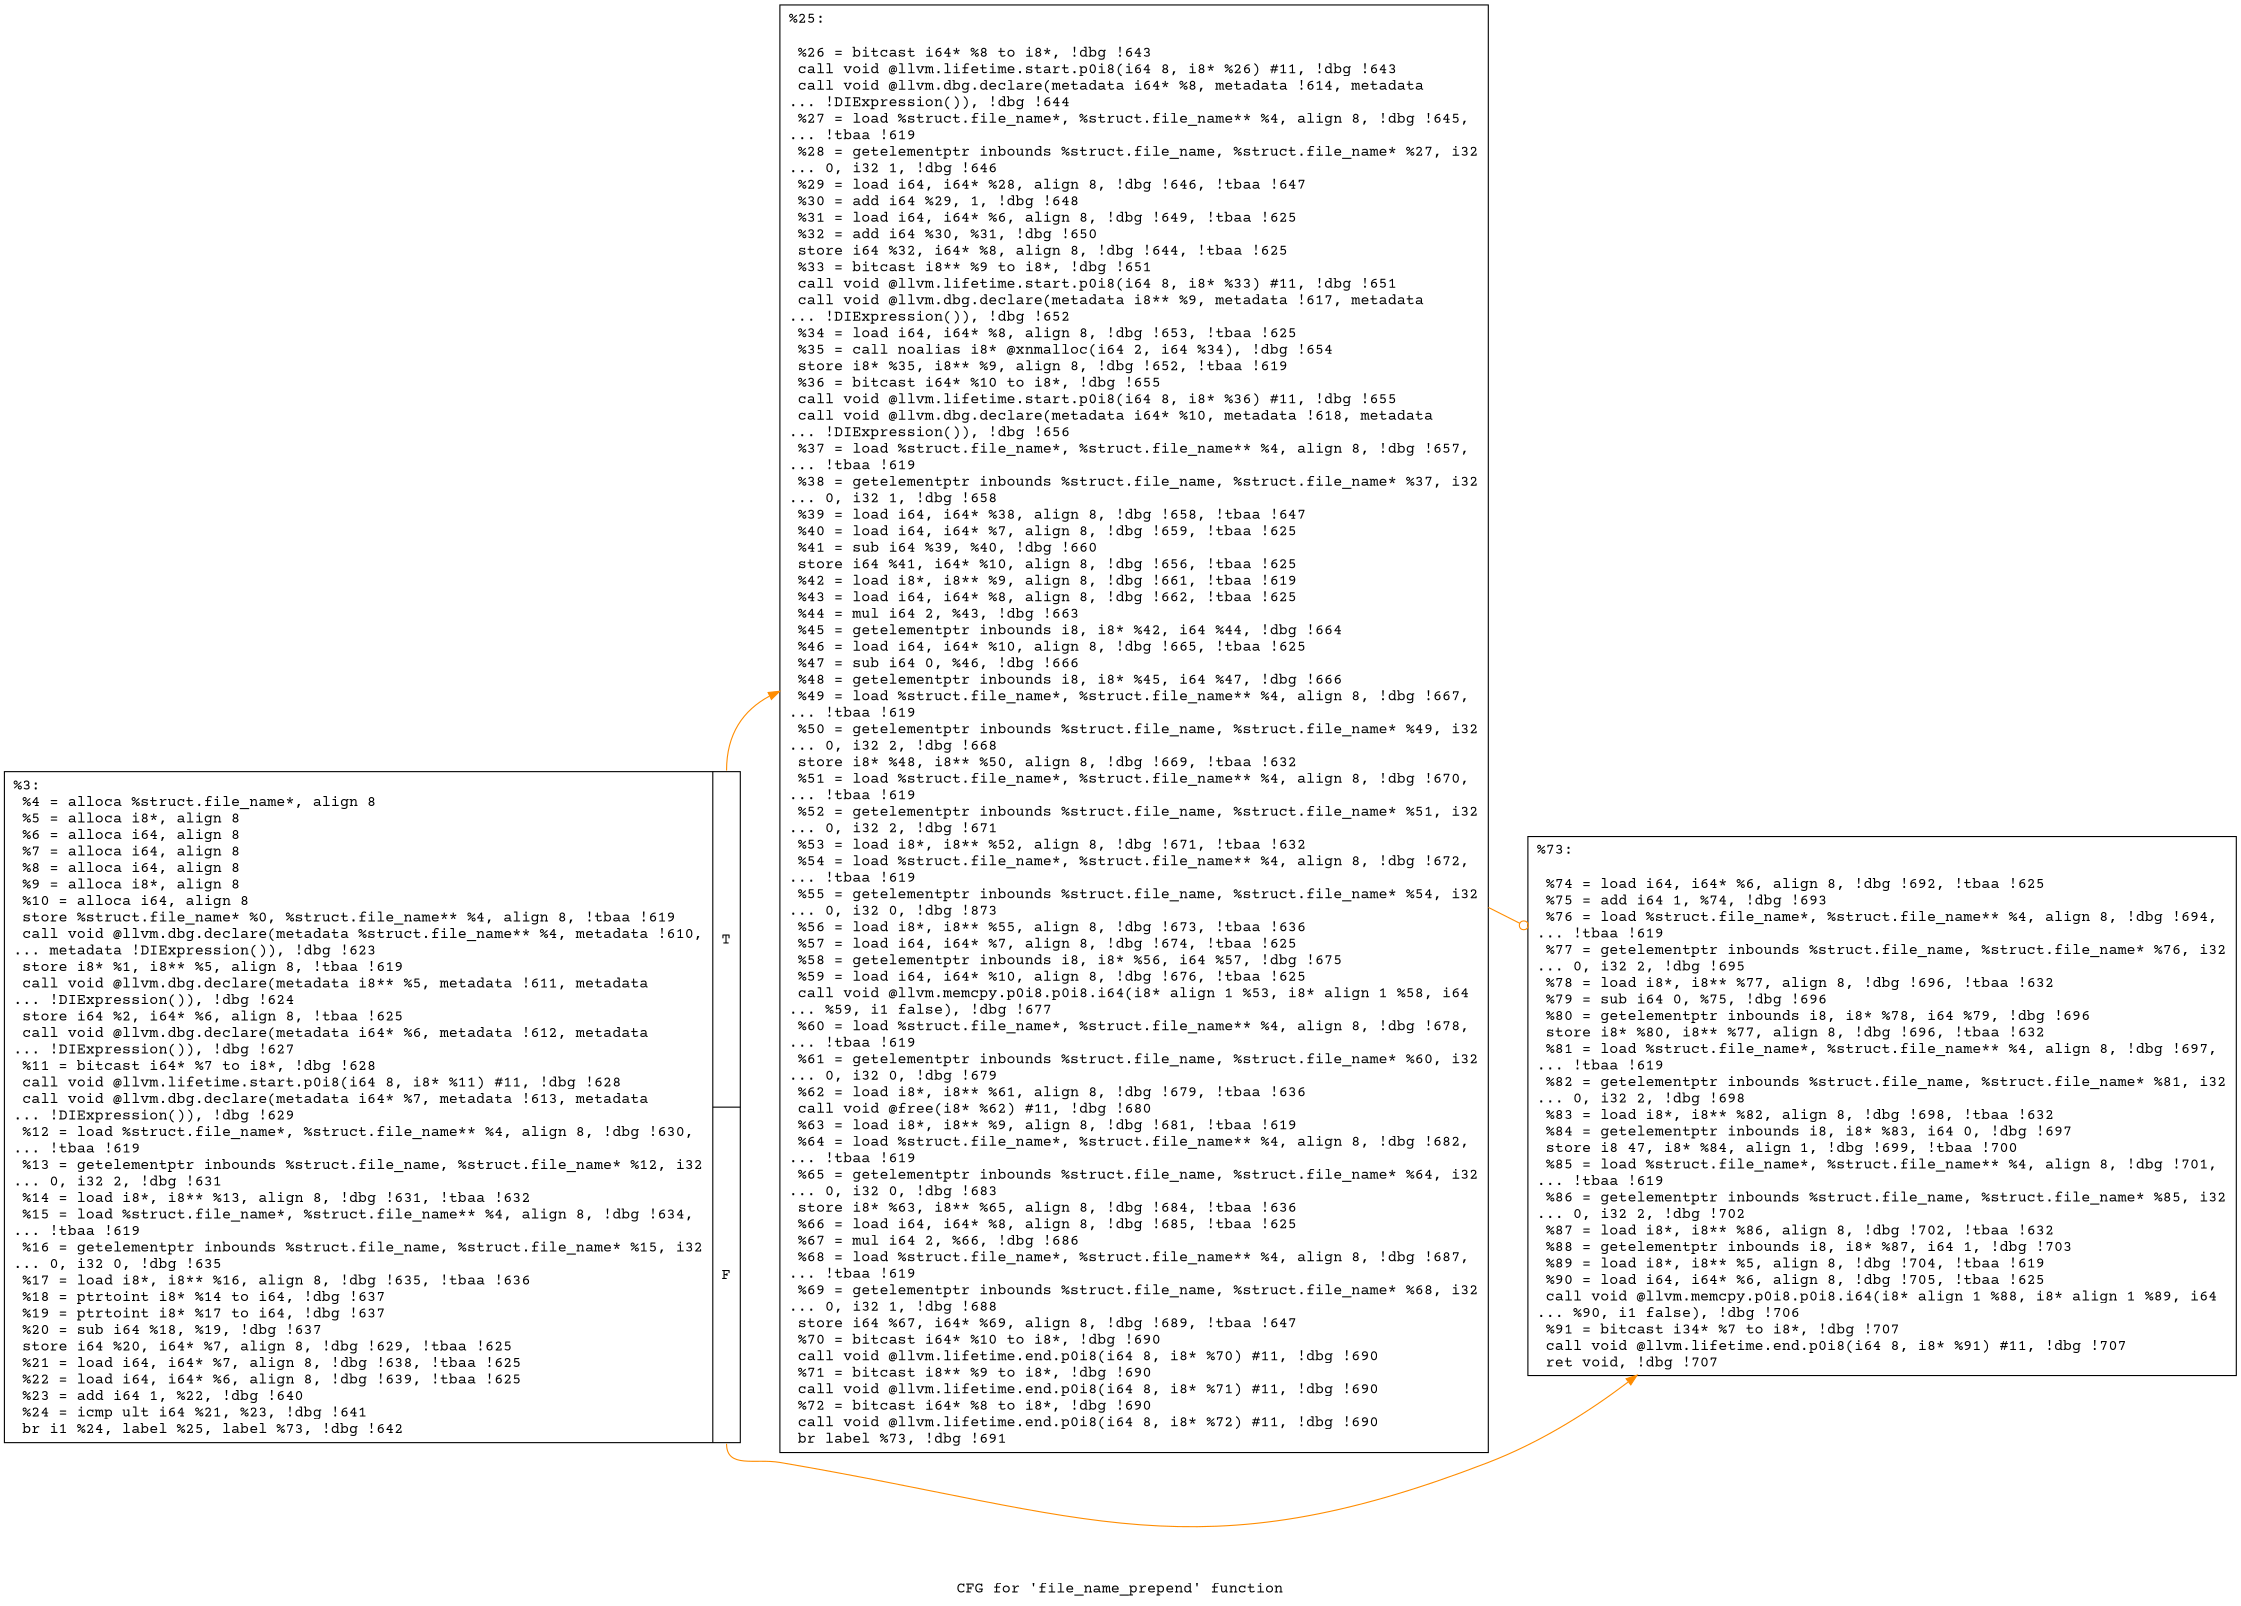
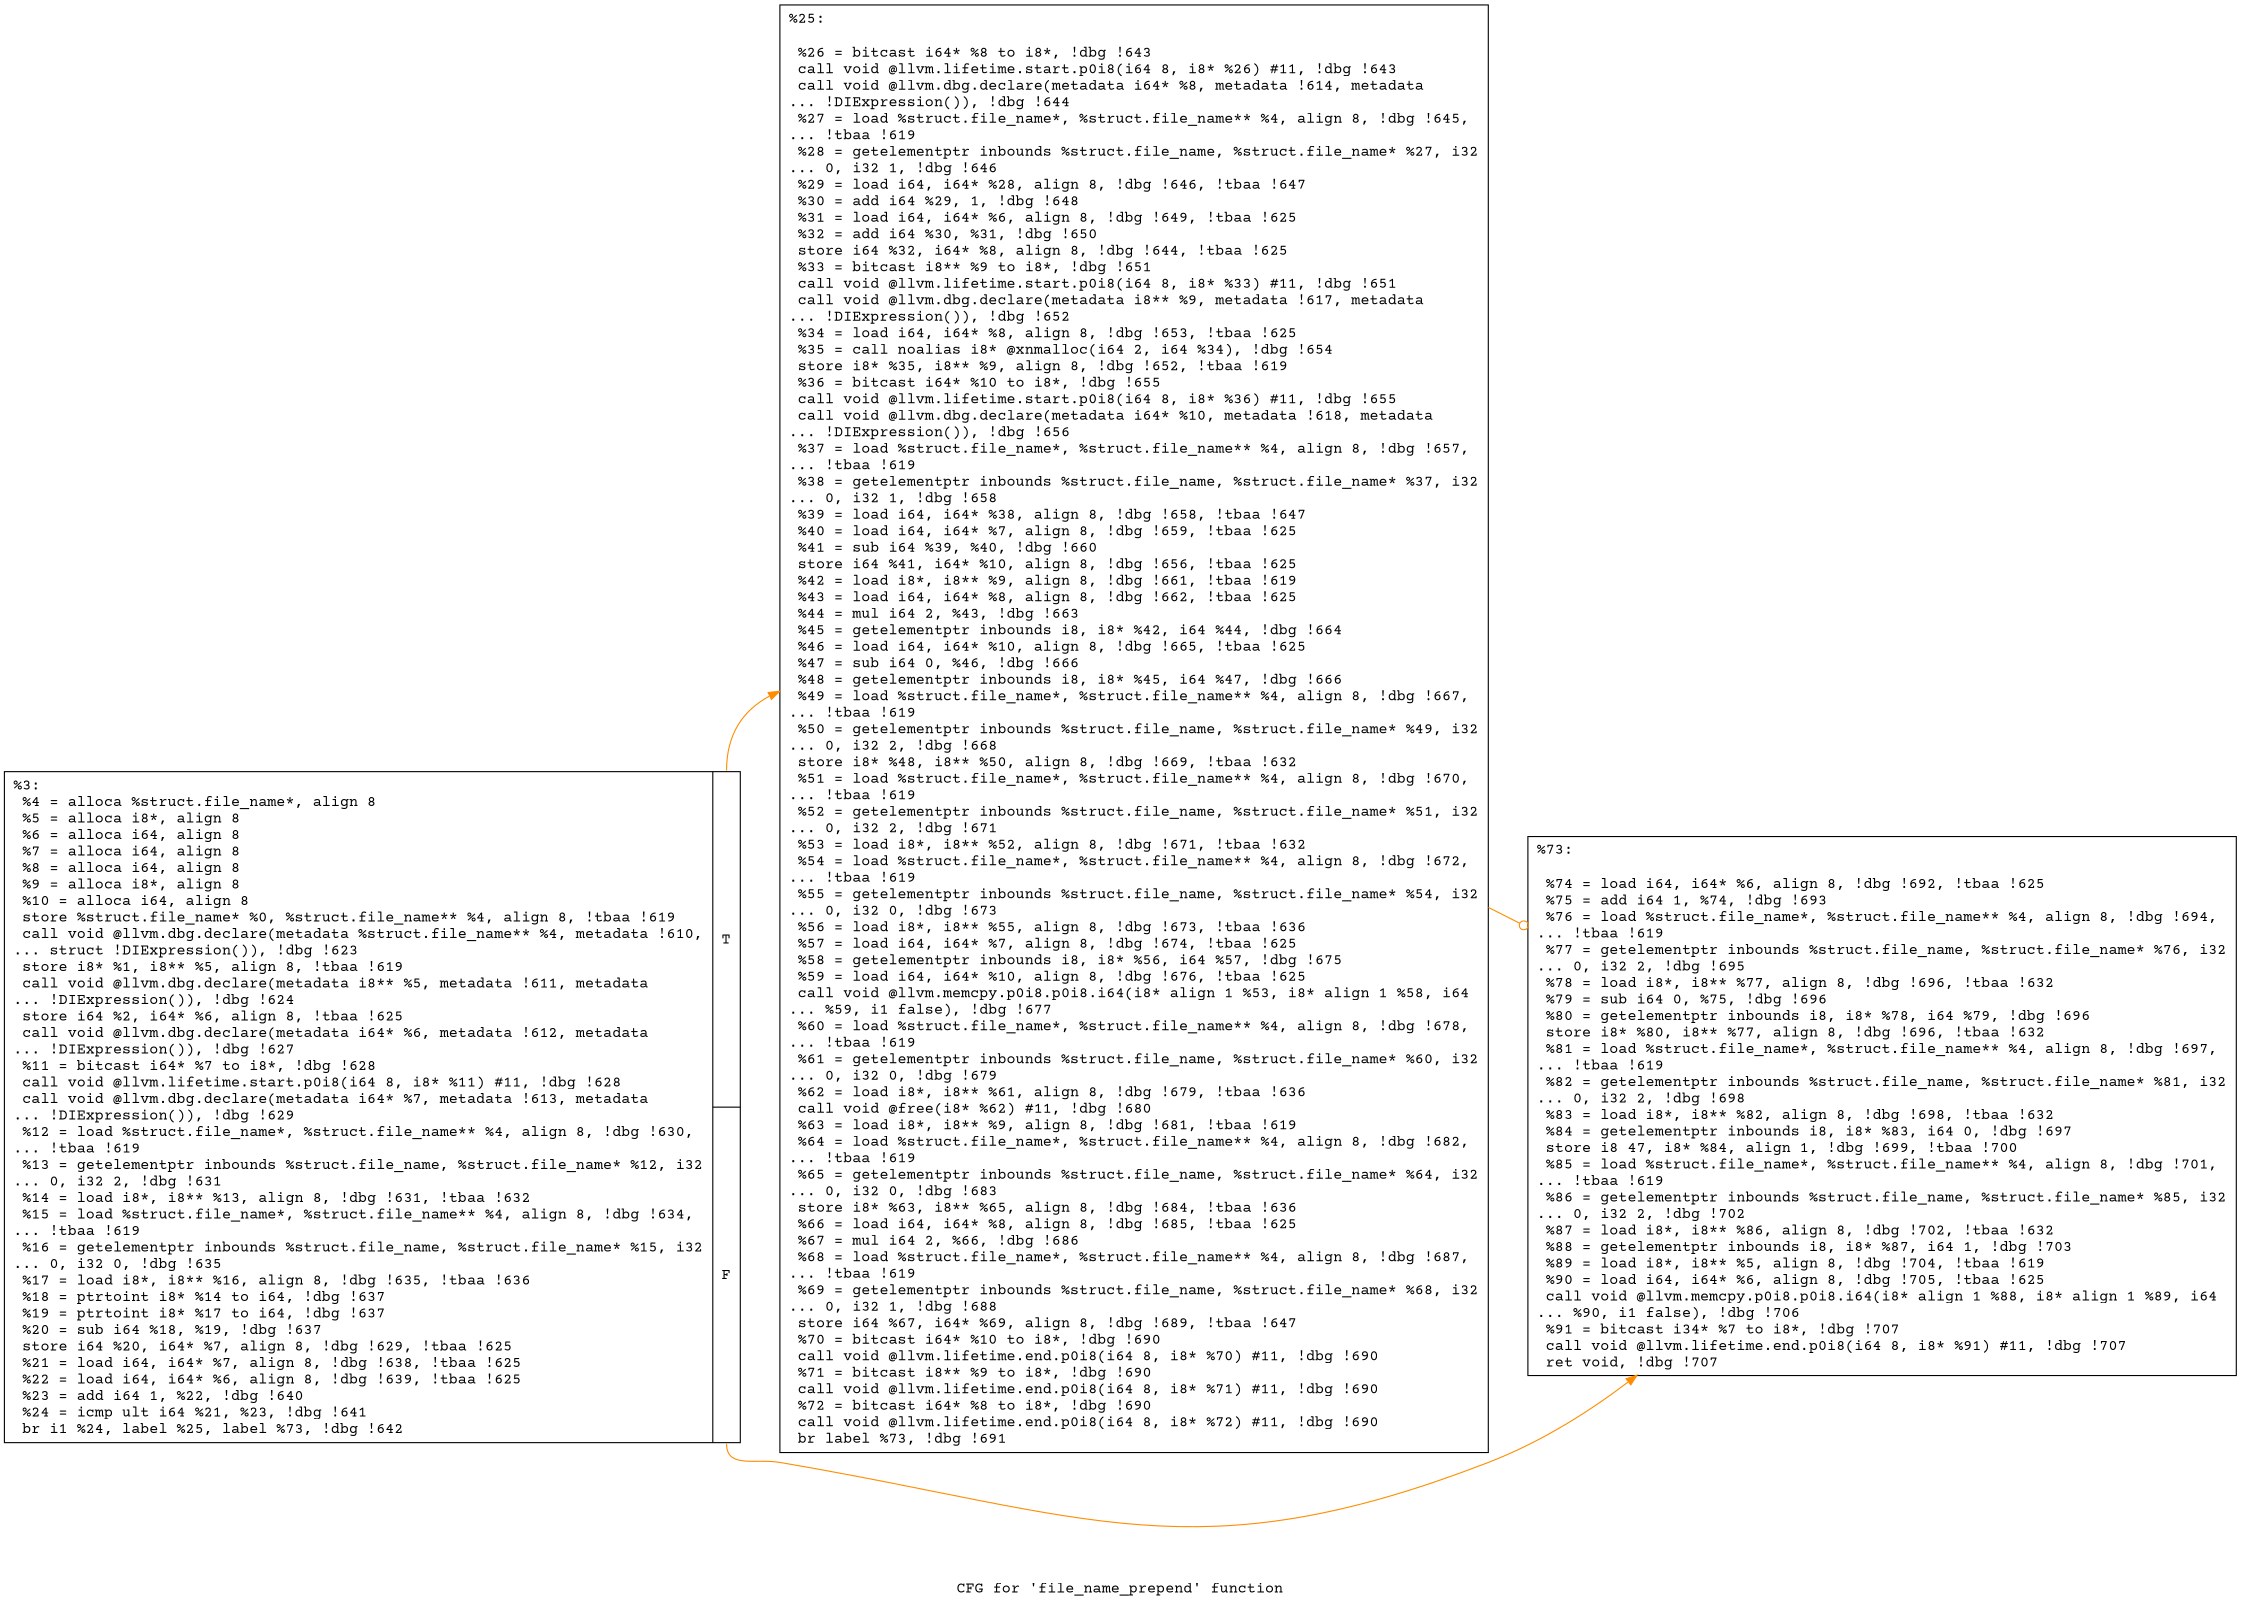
(893, 910) -> (893, 910)
(195, 950) -> (186, 950)
